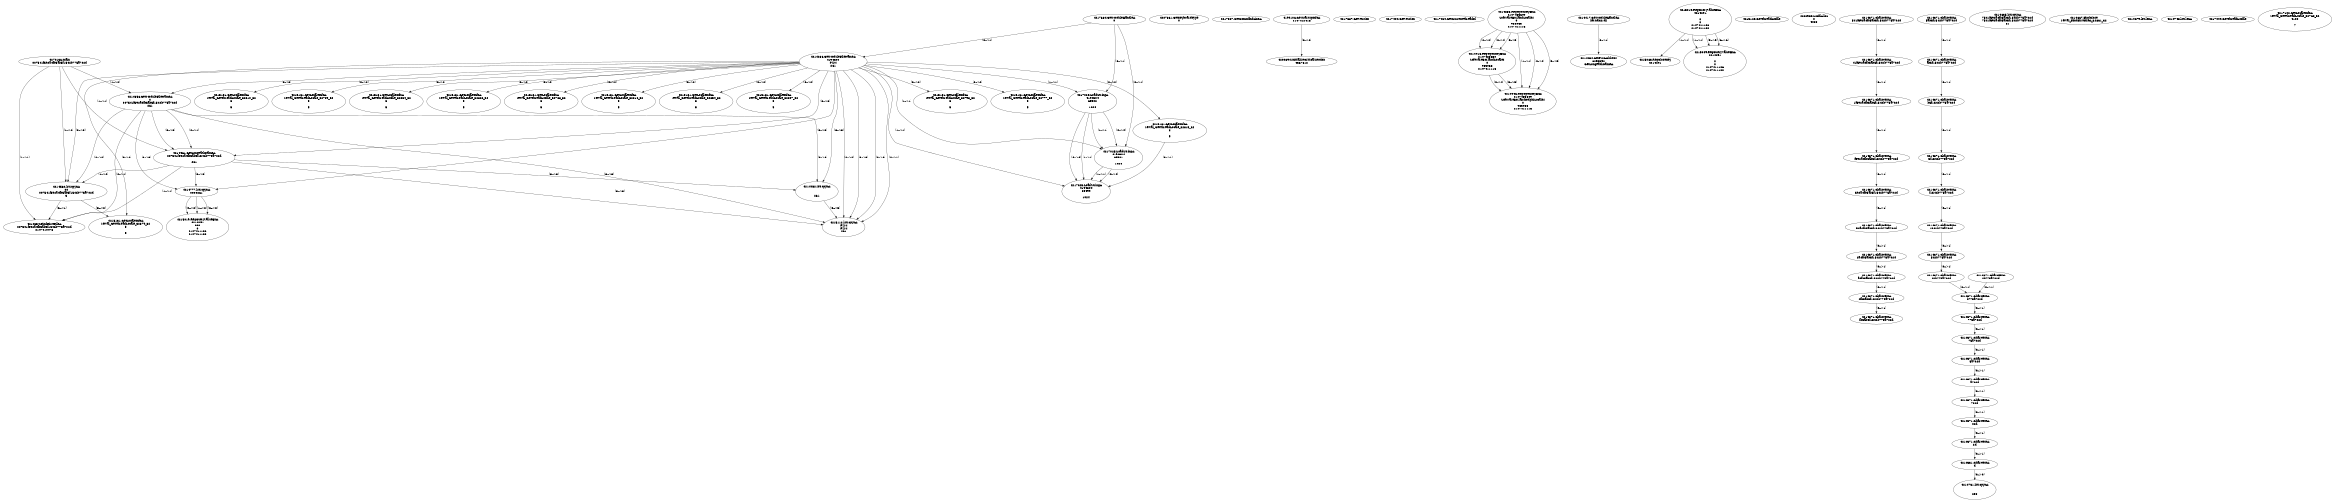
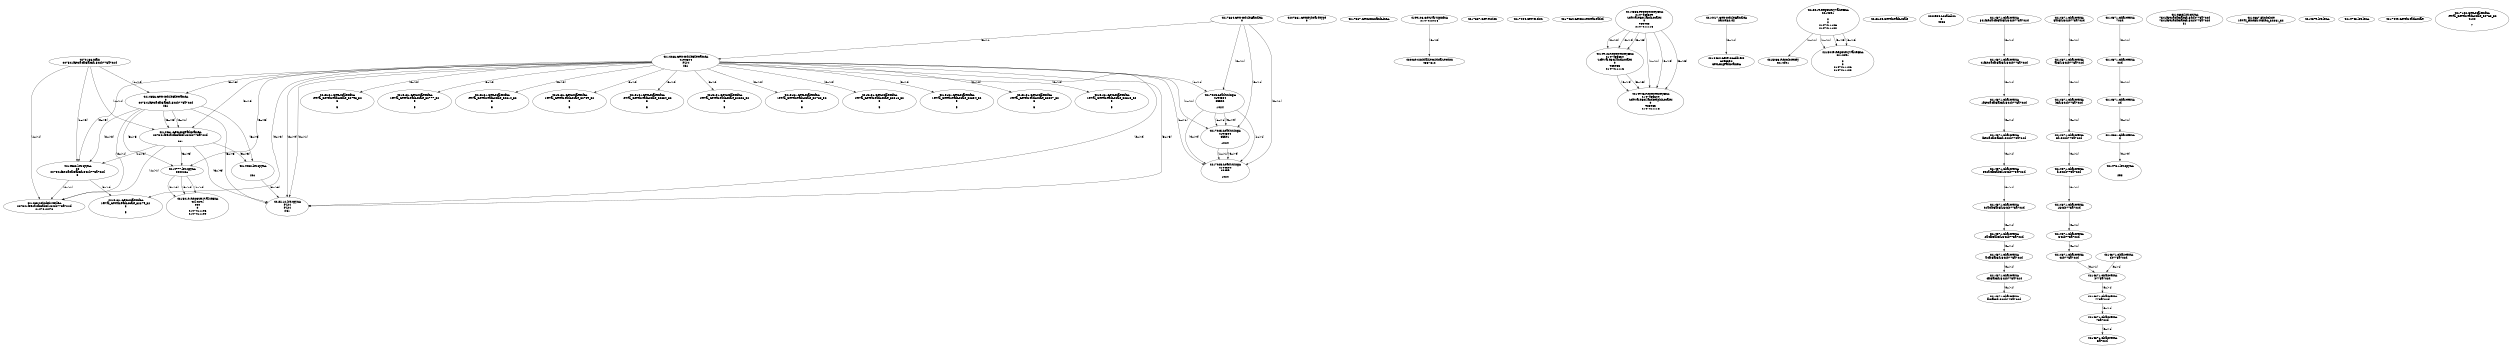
(832, 126) -> none
(1143, 171) -> (1272, 96)
(1975, 381) -> none
